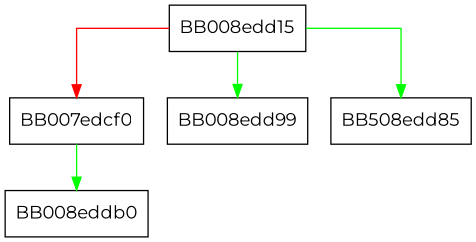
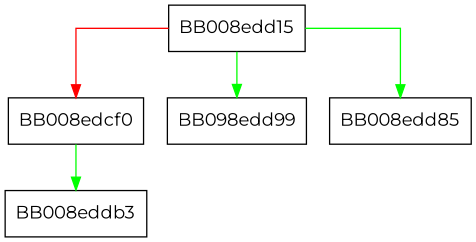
(77, 121) -> (76, 121)
(238, 121) -> (237, 121)
(401, 121) -> (400, 121)
(77, 214) -> (76, 214)
